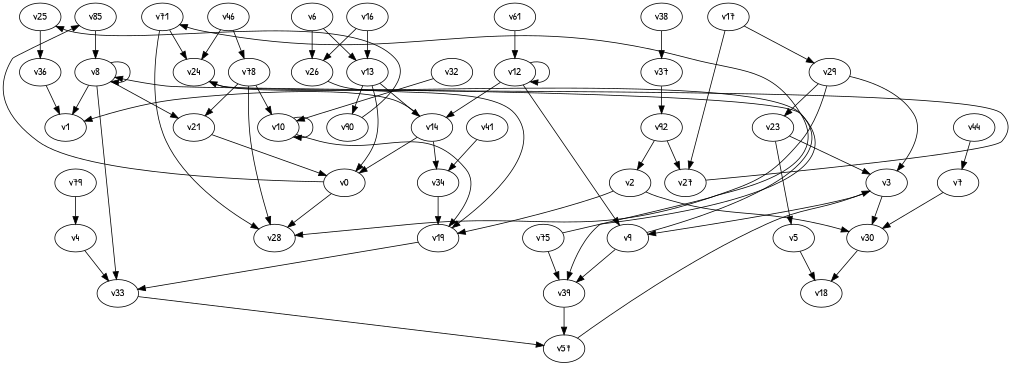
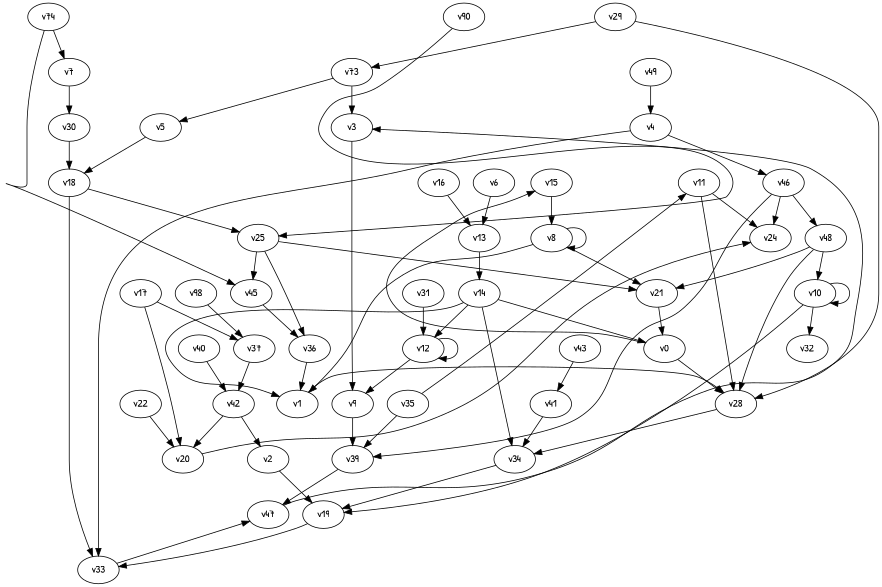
(96, 17) -> (552, 183)
(162, 17) -> (699, 183)
(515, 17) -> (423, 293)
(662, 17) -> (196, 293)
(776, 43) -> (188, 317)
(249, 72) -> (826, 238)
(312, 72) -> none
(359, 96) -> none
(366, 99) -> (812, 317)
(687, 99) -> none
(763, 99) -> (609, 380)
(471, 102) -> (454, 318)
(907, 106) -> none
(378, 127) -> none
(662, 127) -> (234, 404)
(773, 127) -> (352, 72)
(974, 127) -> (48, 17)
none -> (725, 158)
(106, 179) -> (69, 374)
(76, 183) -> (651, 72)
(685, 183) -> (183, 459)
(878, 207) -> none
none -> (160, 209)
(743, 213) -> none
(543, 238) -> (408, 404)
none -> (454, 265)
none -> (251, 293)
none -> (199, 349)
(564, 349) -> (268, 515)
none -> (580, 349)
none -> (501, 367)
none -> (141, 404)
none -> (647, 426)
